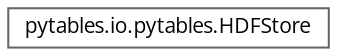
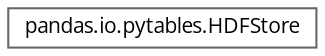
(169, 28) -> (162, 28)
